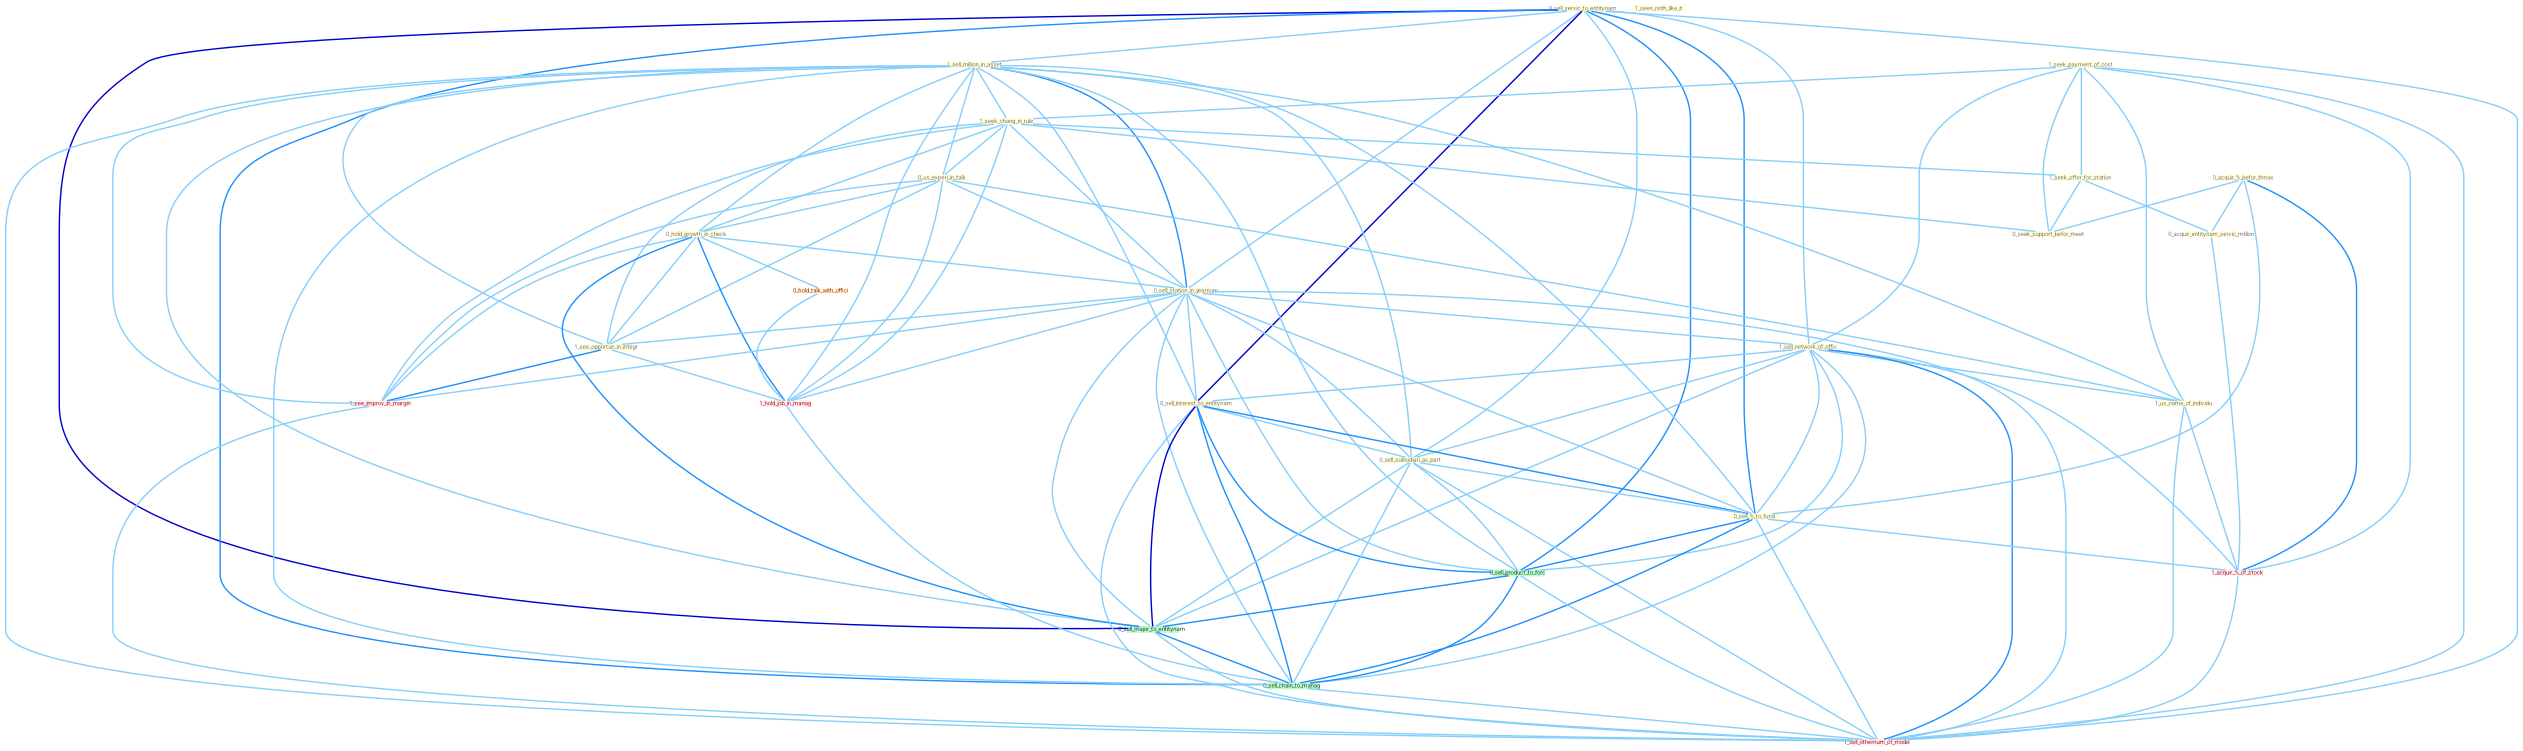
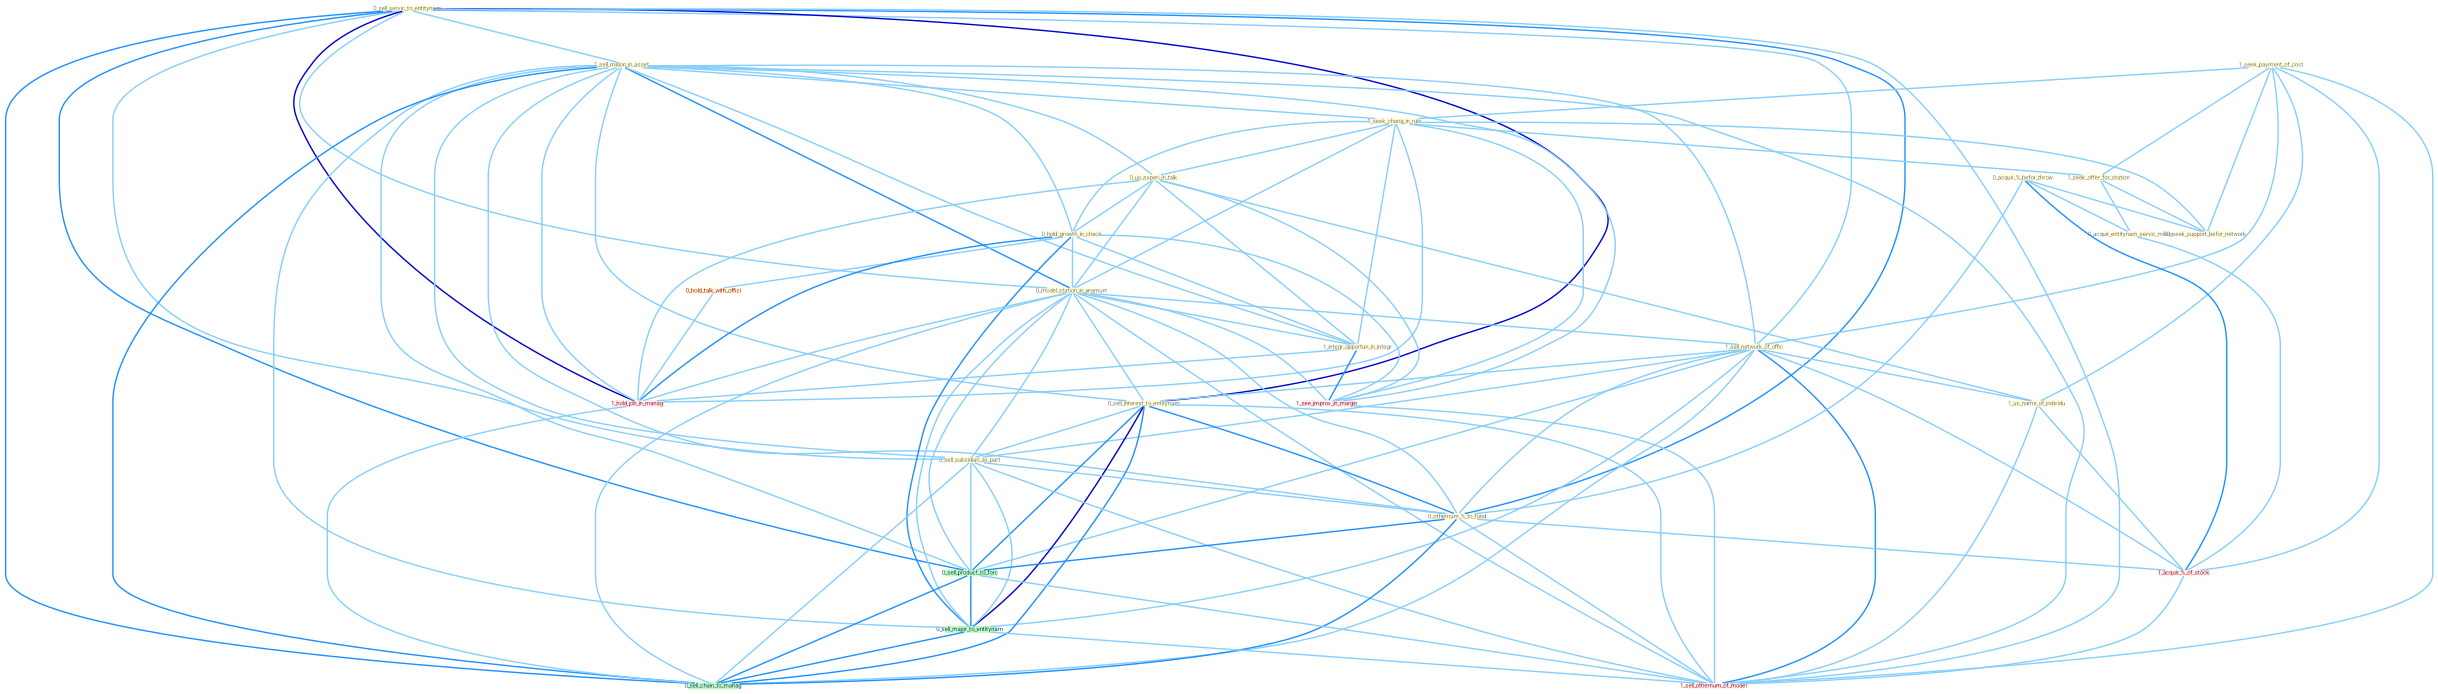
(1659, 8) -> none
(108, 92) -> (368, 222)
(1576, 171) -> (1281, 73)
(2049, 234) -> (2207, 234)
(1187, 291) -> (1072, 291)
(607, 347) -> (1357, 347)
(1755, 516) -> (1458, 516)
(280, 580) -> (113, 476)
(1586, 714) -> none
